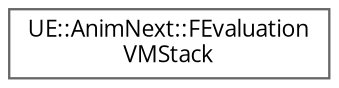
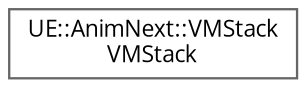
(169, 44) -> (153, 44)
